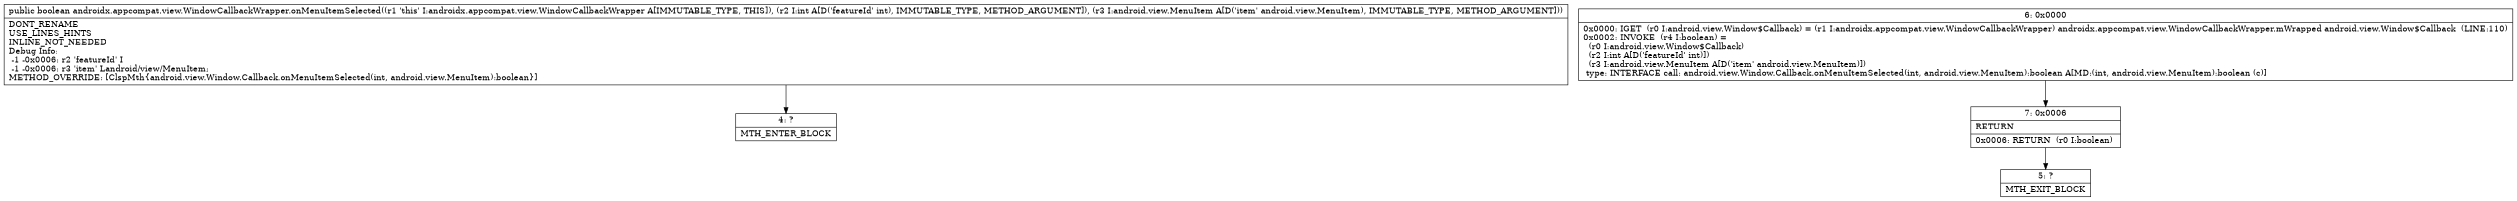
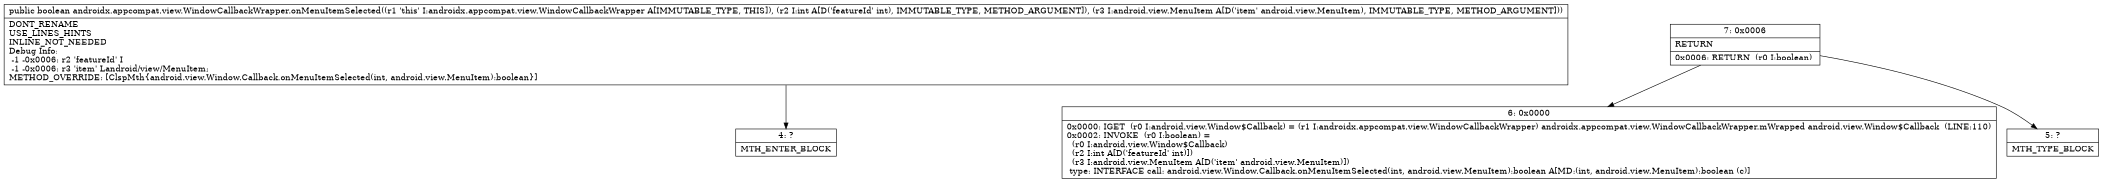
(1657, 38) -> (1140, 136)
(2046, 91) -> (1657, 85)
(2046, 190) -> (2053, 149)
